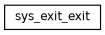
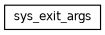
(53, 17) -> (53, 17)
